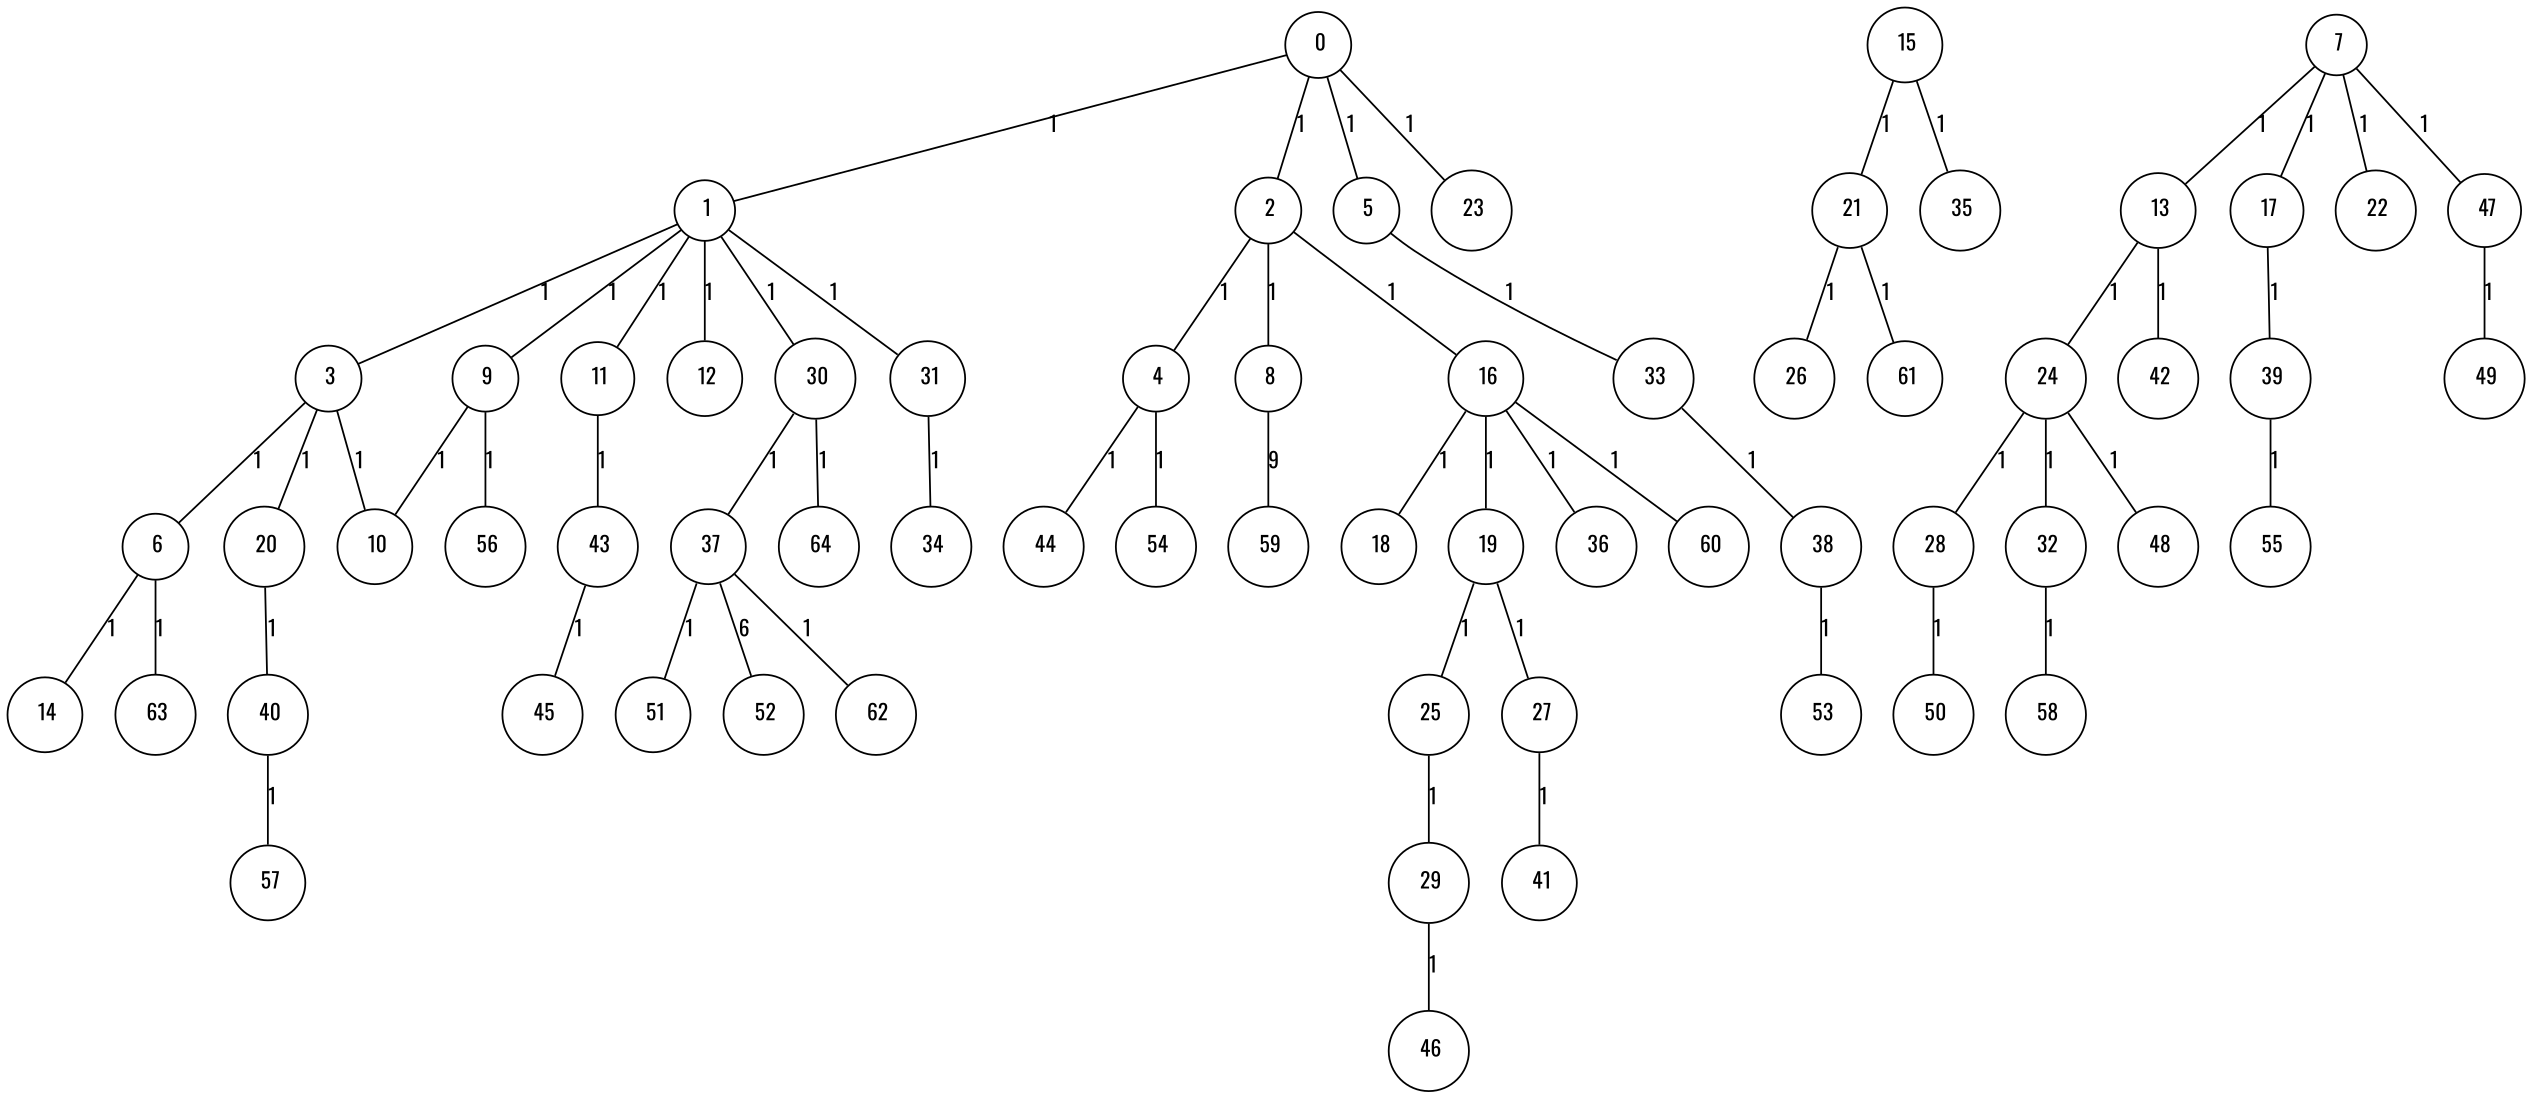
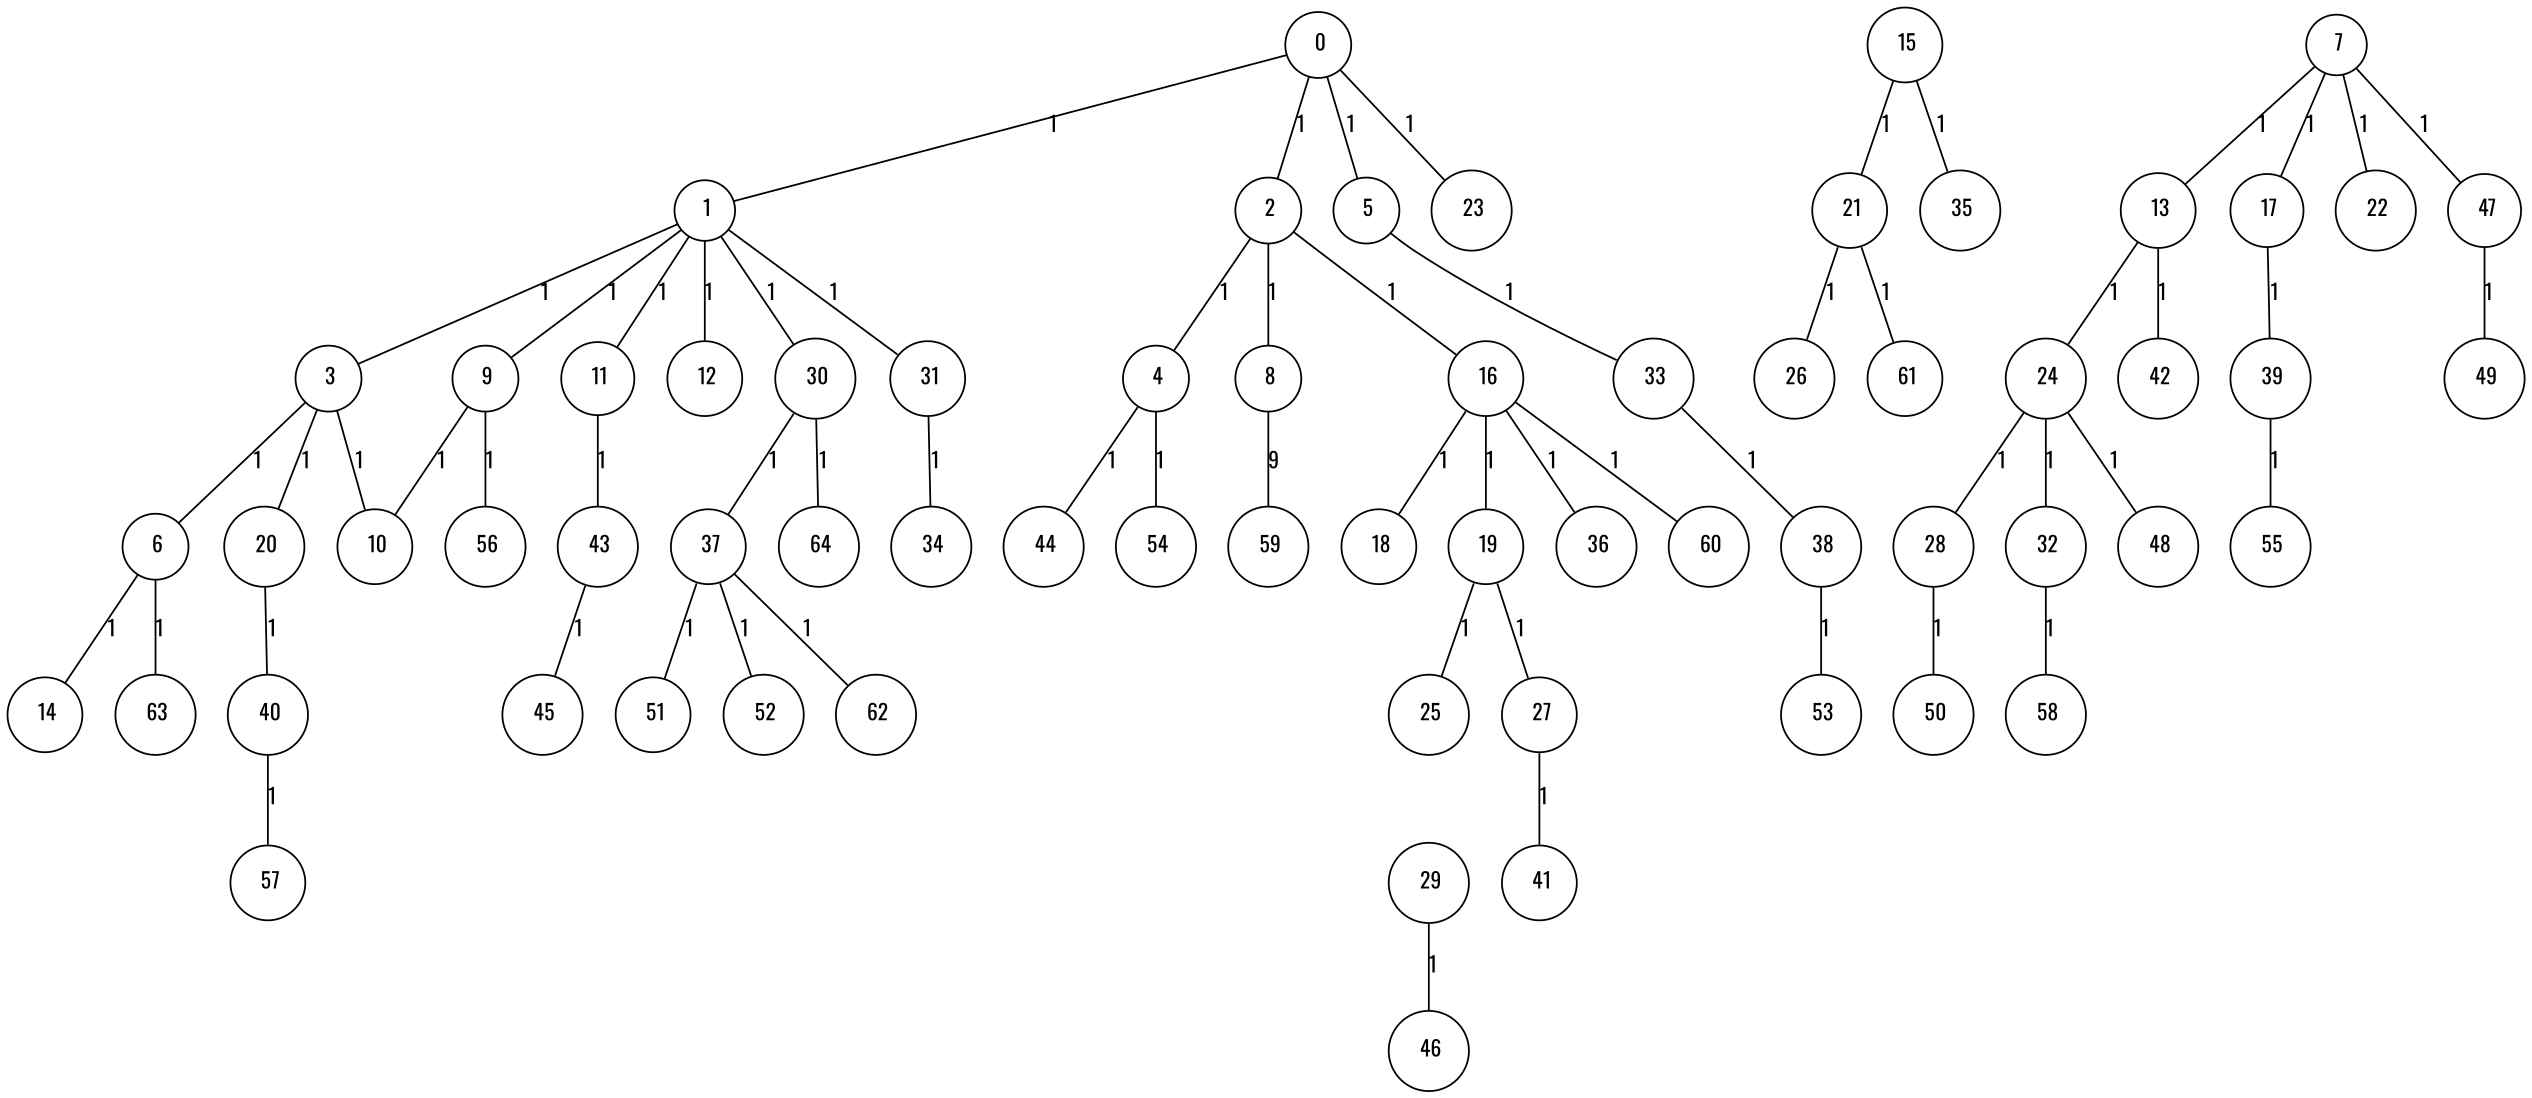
(745, 631) -> (745, 631)
(1429, 799) -> none
